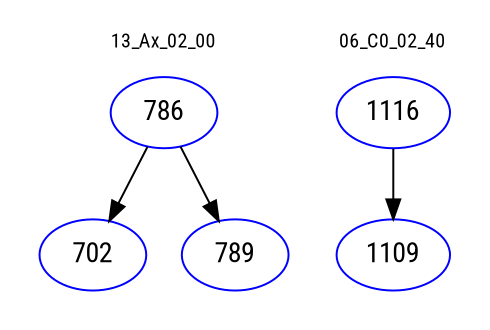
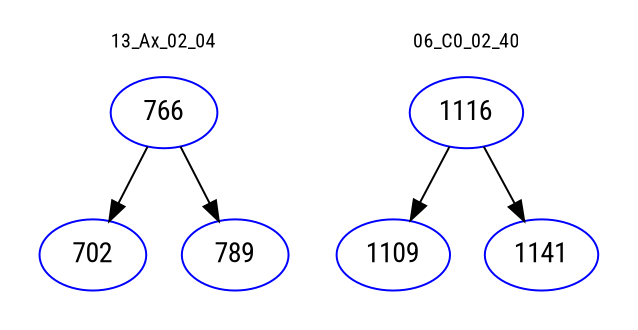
(164, 42) -> (164, 42)
(164, 113) -> (164, 113)
none -> (542, 255)
